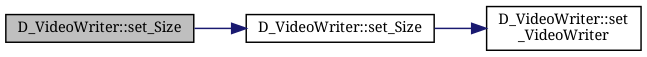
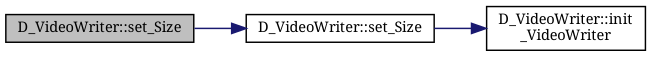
(564, 28) -> (566, 28)
